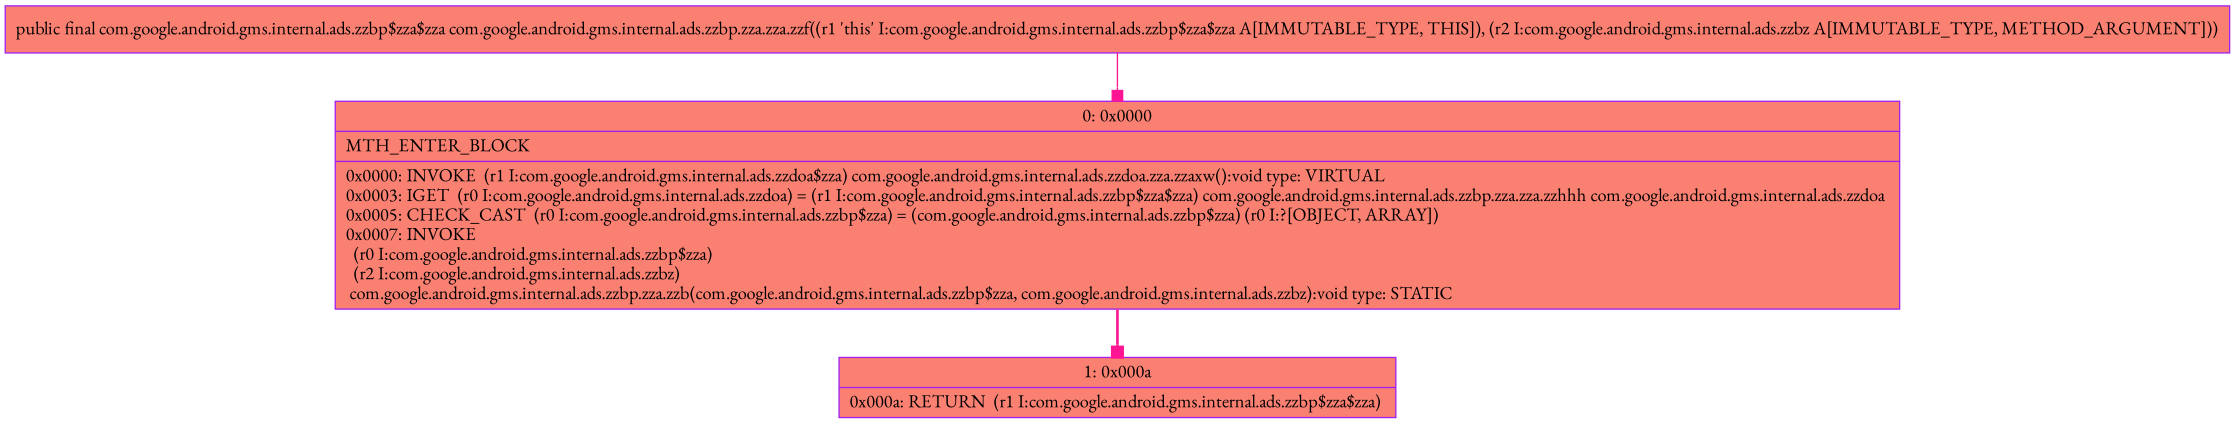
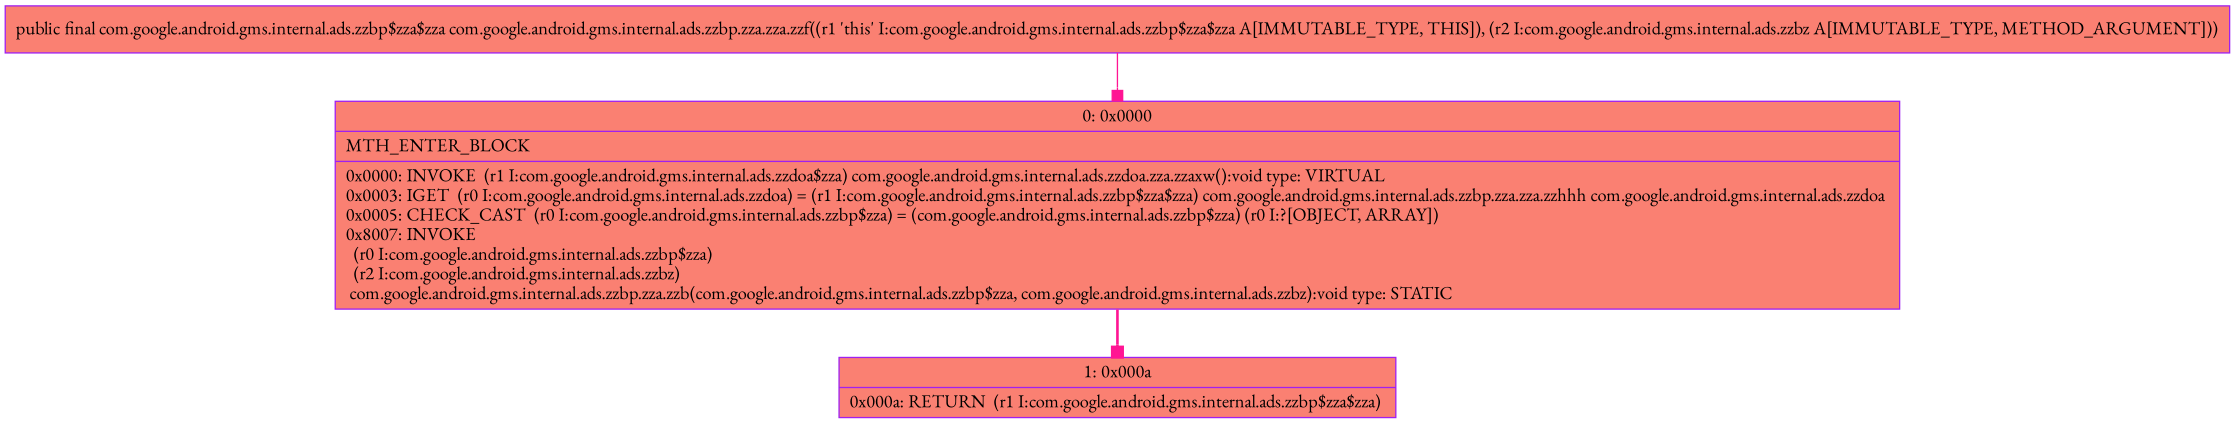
(415, 235) -> (415, 235)
